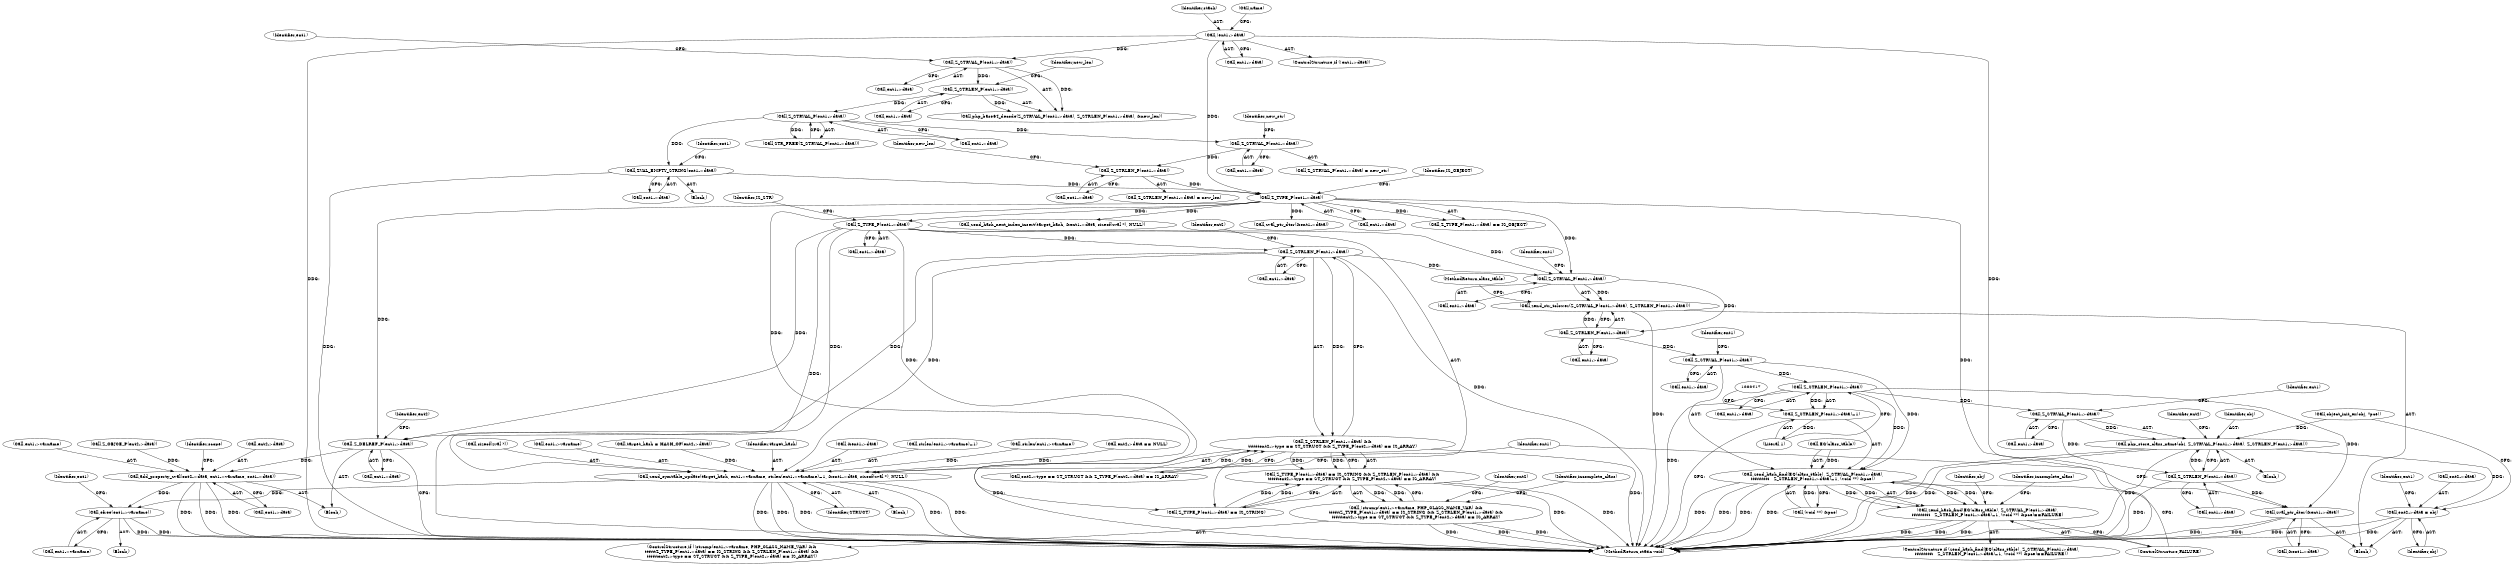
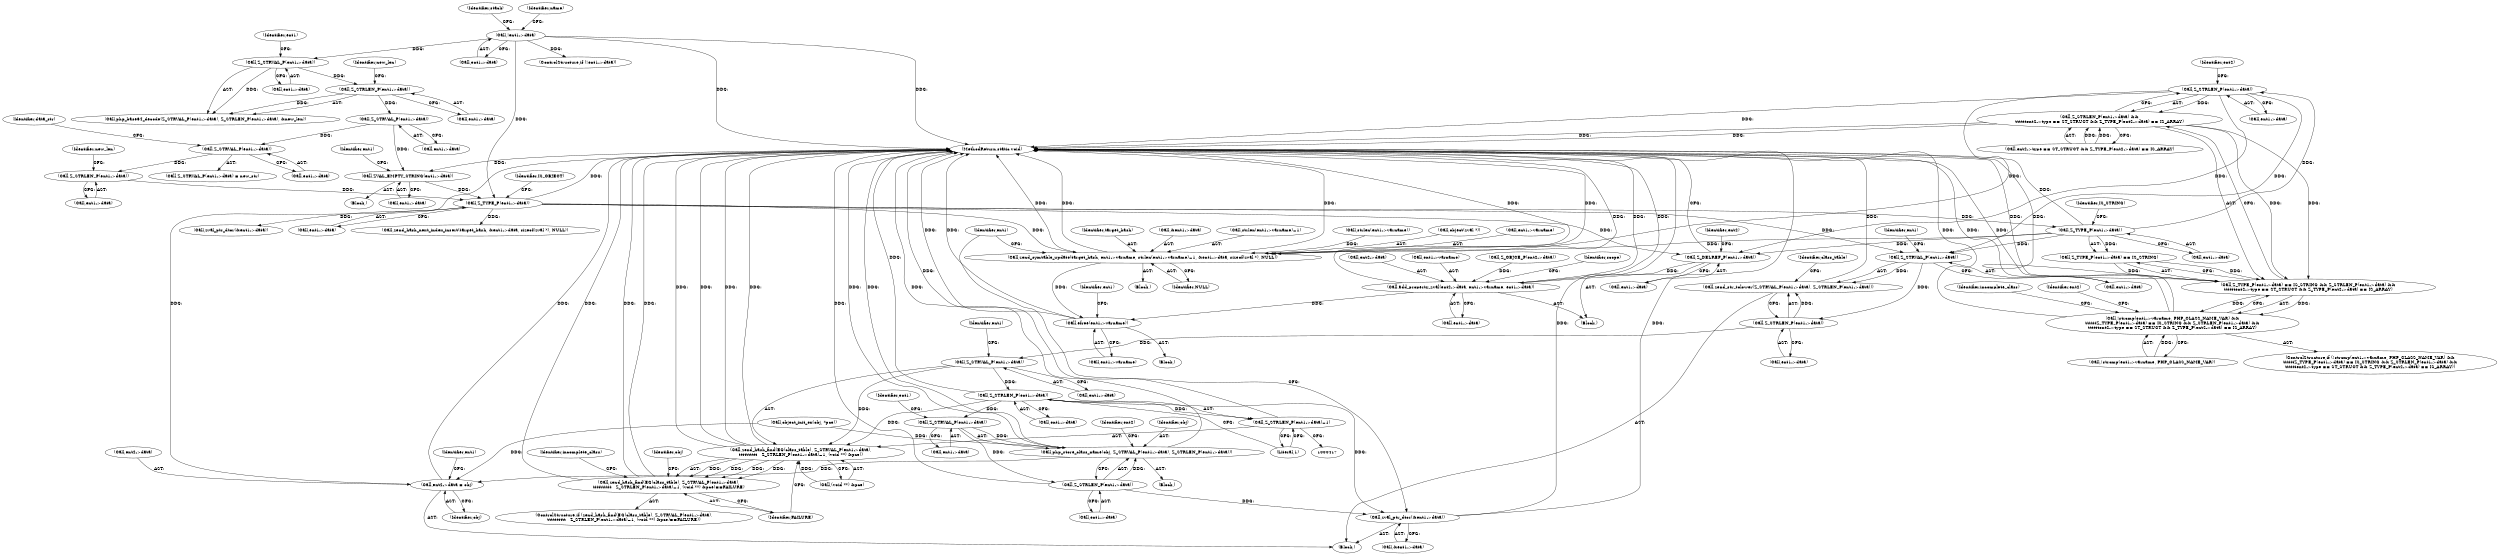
(1251, 8) -> (546, 8)
(1219, 22) -> (509, 22)
(1291, 49) -> (557, 49)
(1264, 117) -> (34, 119)
(811, 144) -> none
(753, 198) -> (2101, 203)
(1174, 198) -> none
(1479, 225) -> none
(1474, 279) -> (1823, 258)
none -> (2152, 362)
(1739, 406) -> (1310, 436)
(1789, 428) -> (1300, 436)
(1810, 428) -> (1287, 436)
(487, 444) -> (1459, 230)
(664, 444) -> none
(1137, 444) -> none
(1832, 444) -> none
(2507, 461) -> (517, 452)
(1700, 477) -> (929, 271)
(848, 513) -> (1191, 287)
(392, 522) -> (678, 153)
(2170, 552) -> (791, 518)
